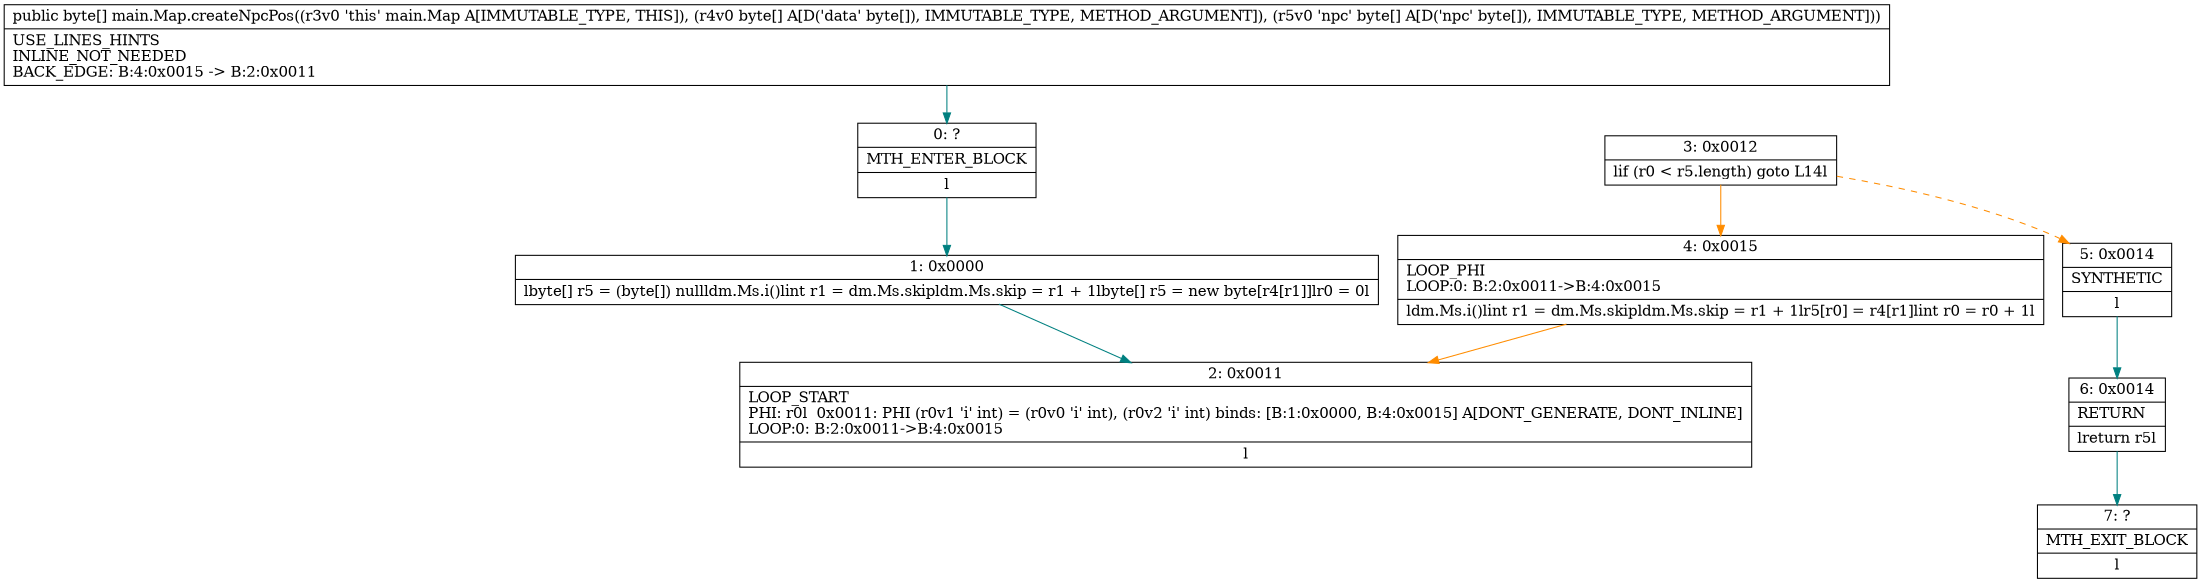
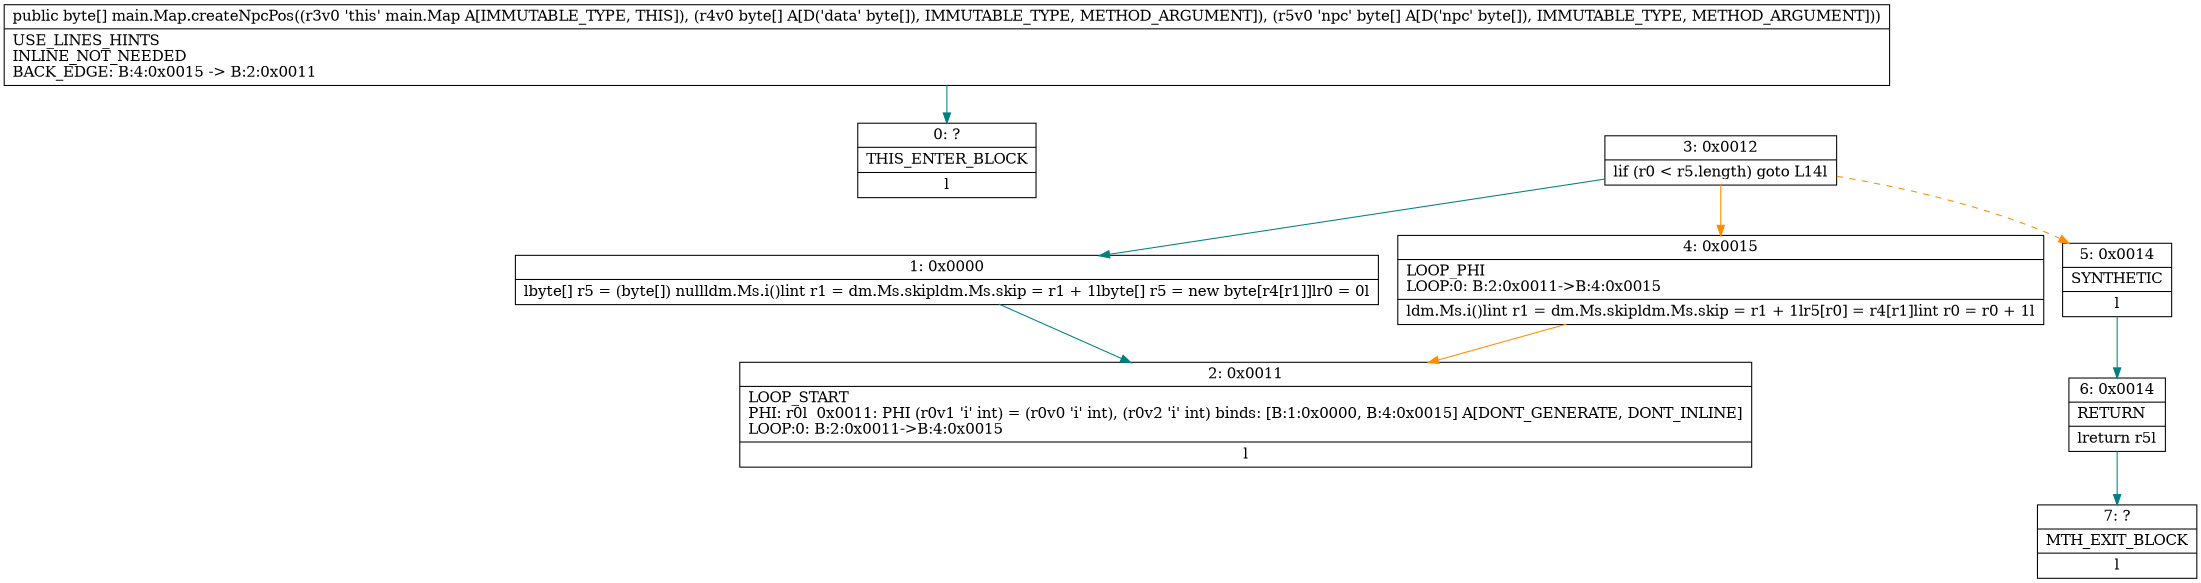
(947, 159) -> (947, 159)
(947, 221) -> (1357, 217)
